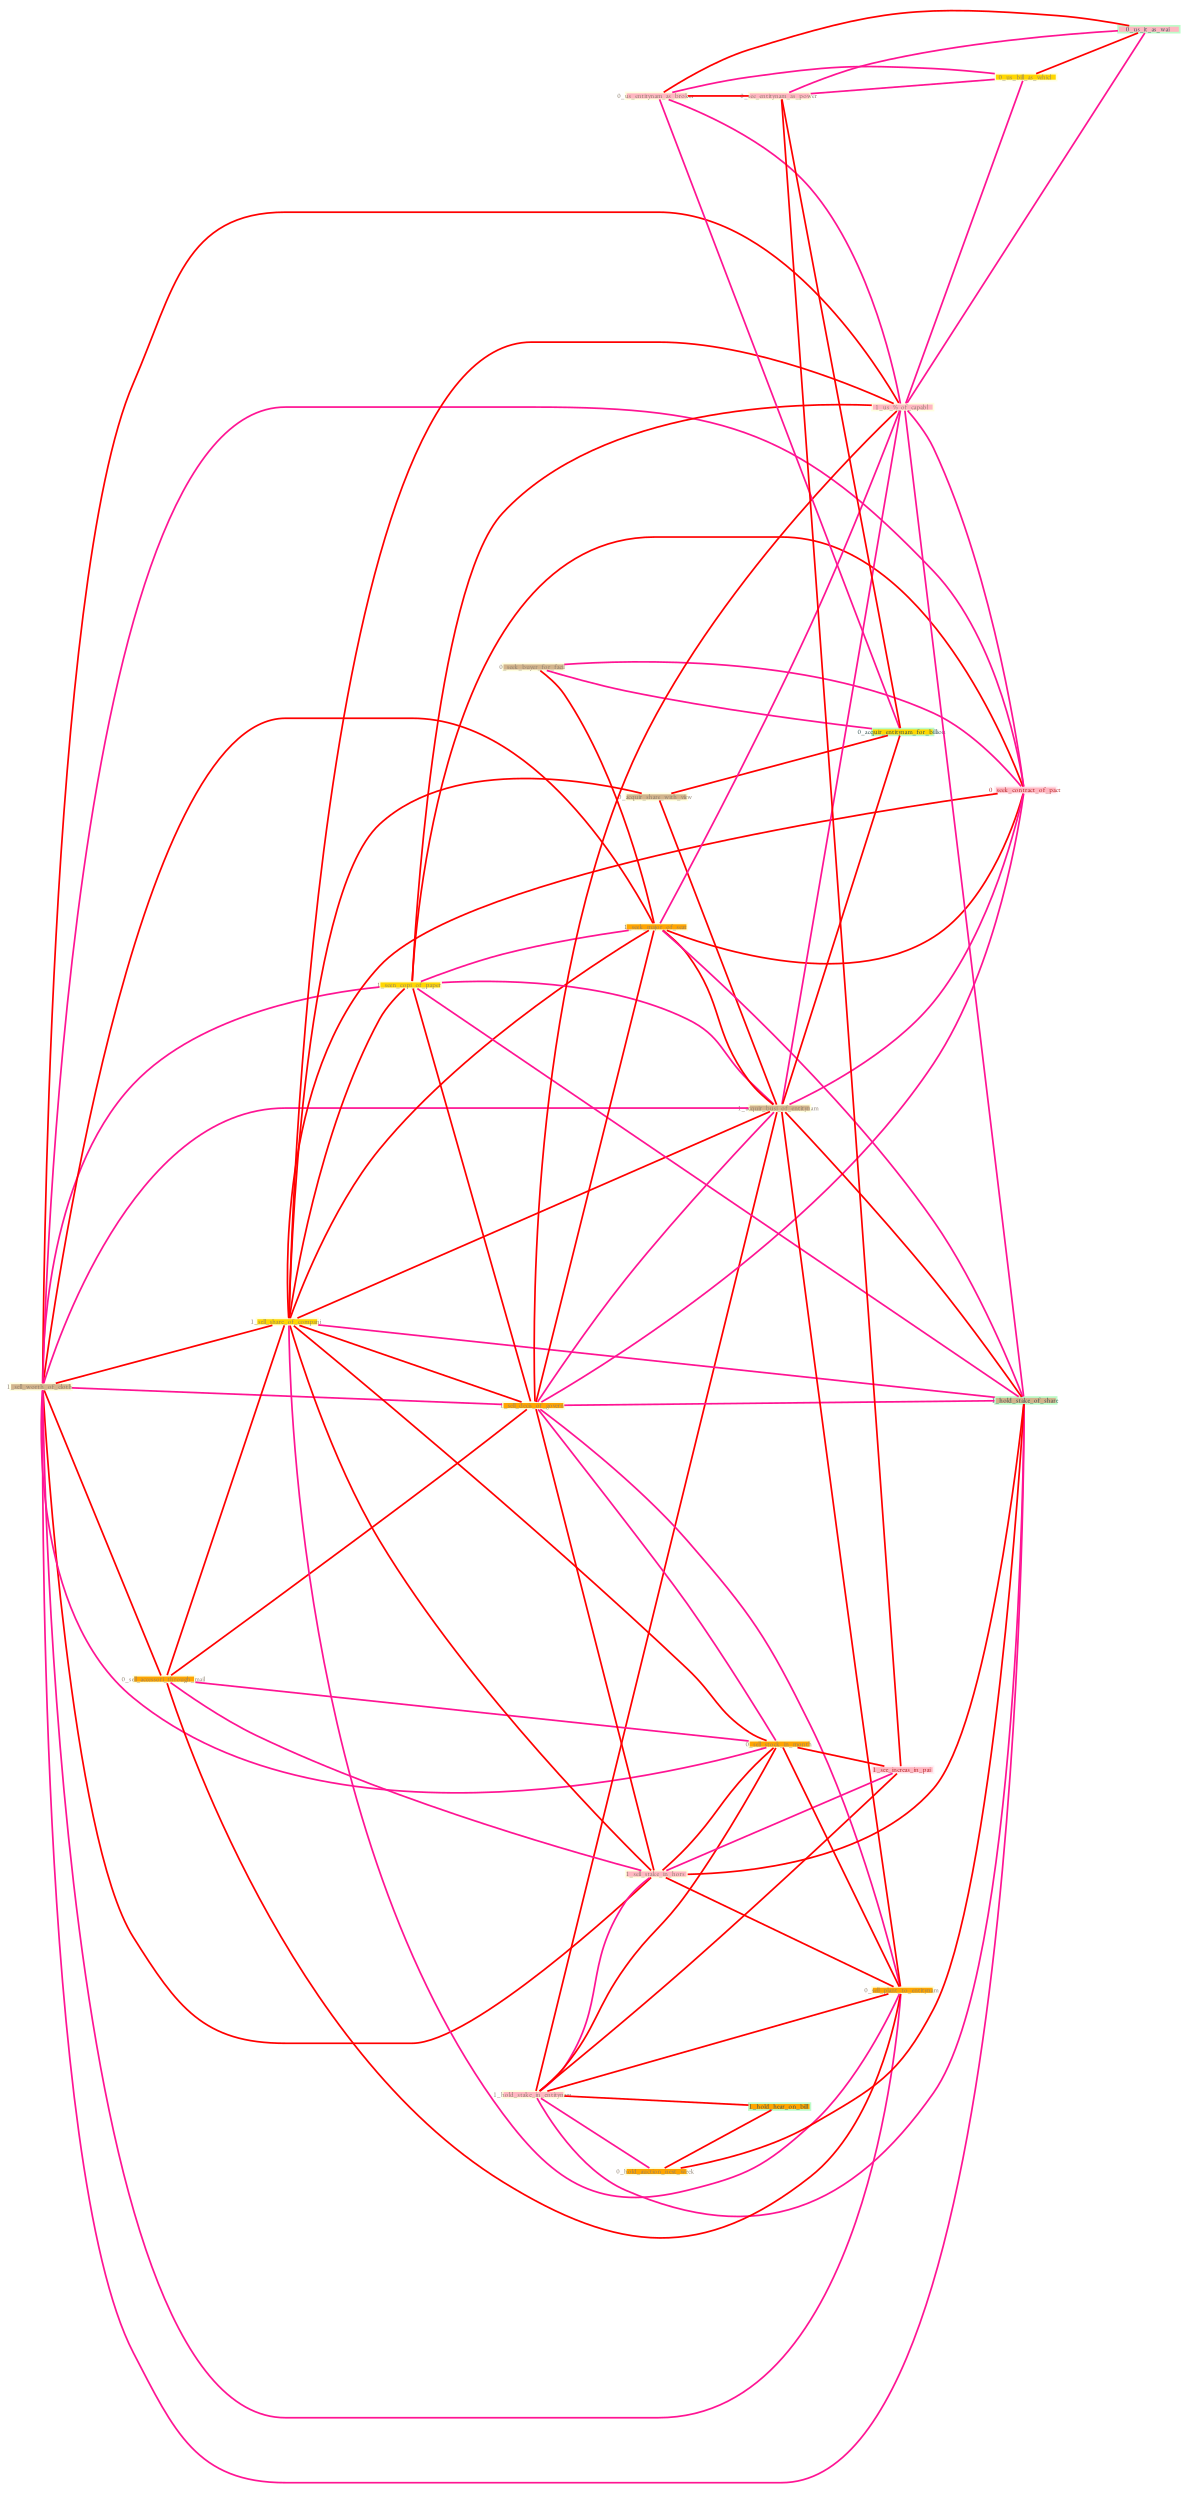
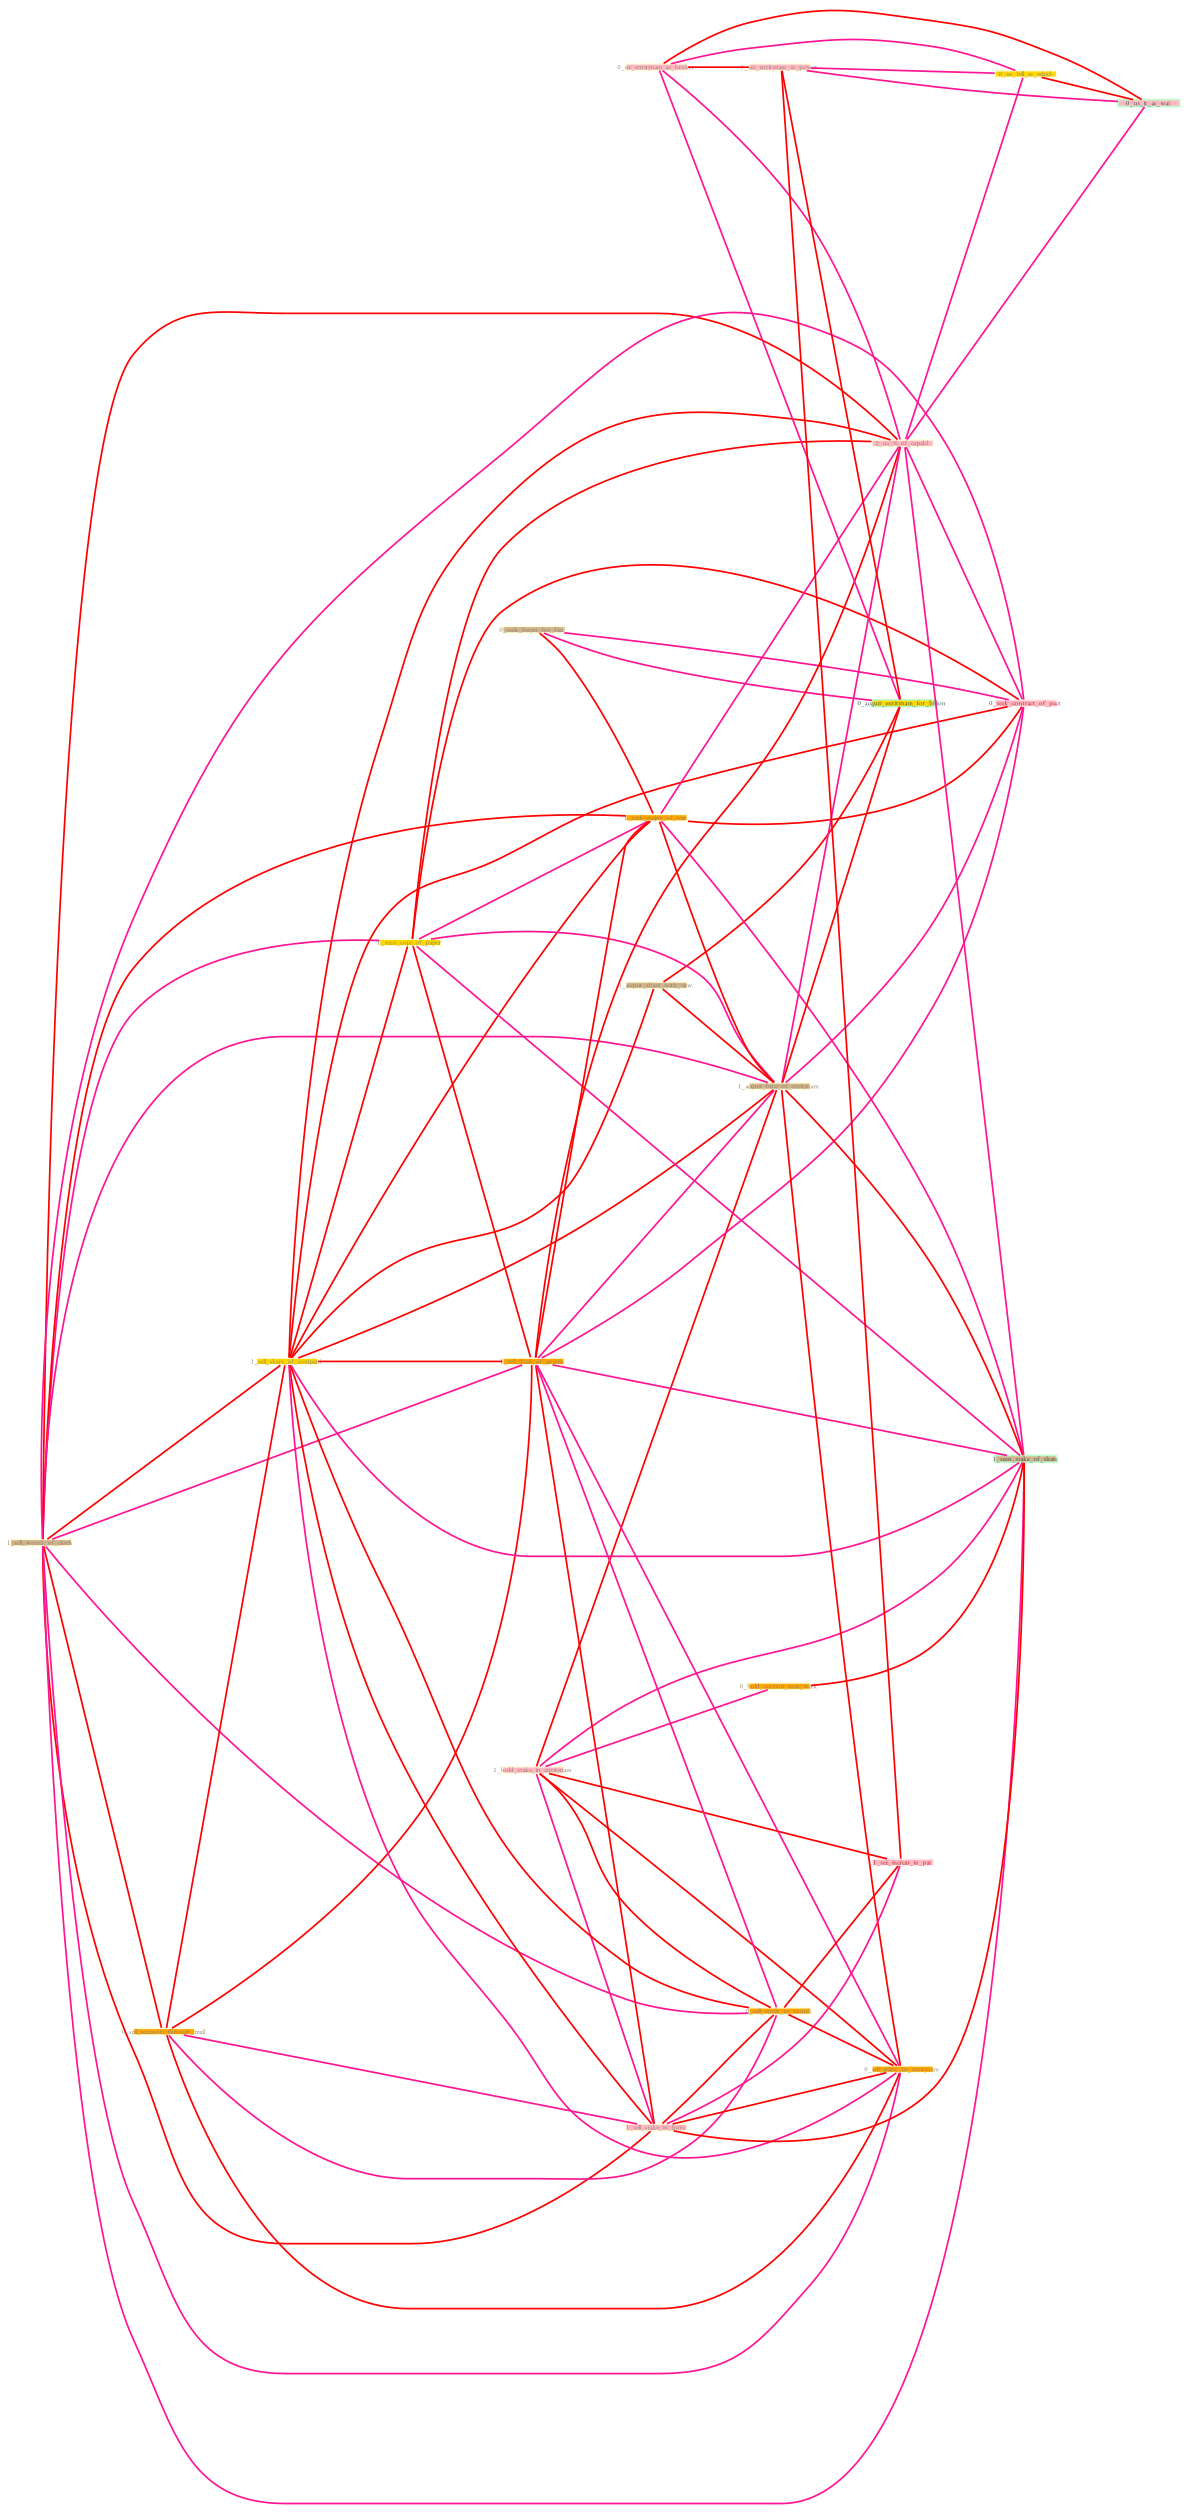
(1026, 1400) -> (1026, 1459)
(780, 2107) -> none
